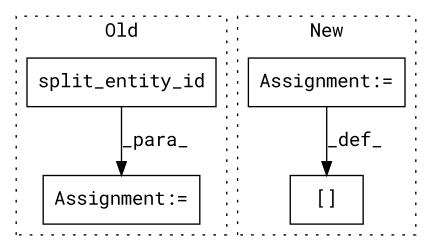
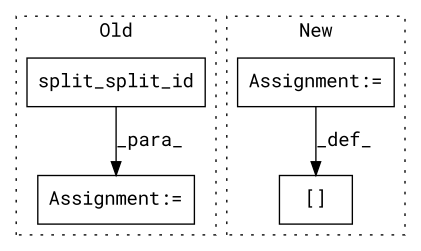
(122, 82) -> (116, 82)
